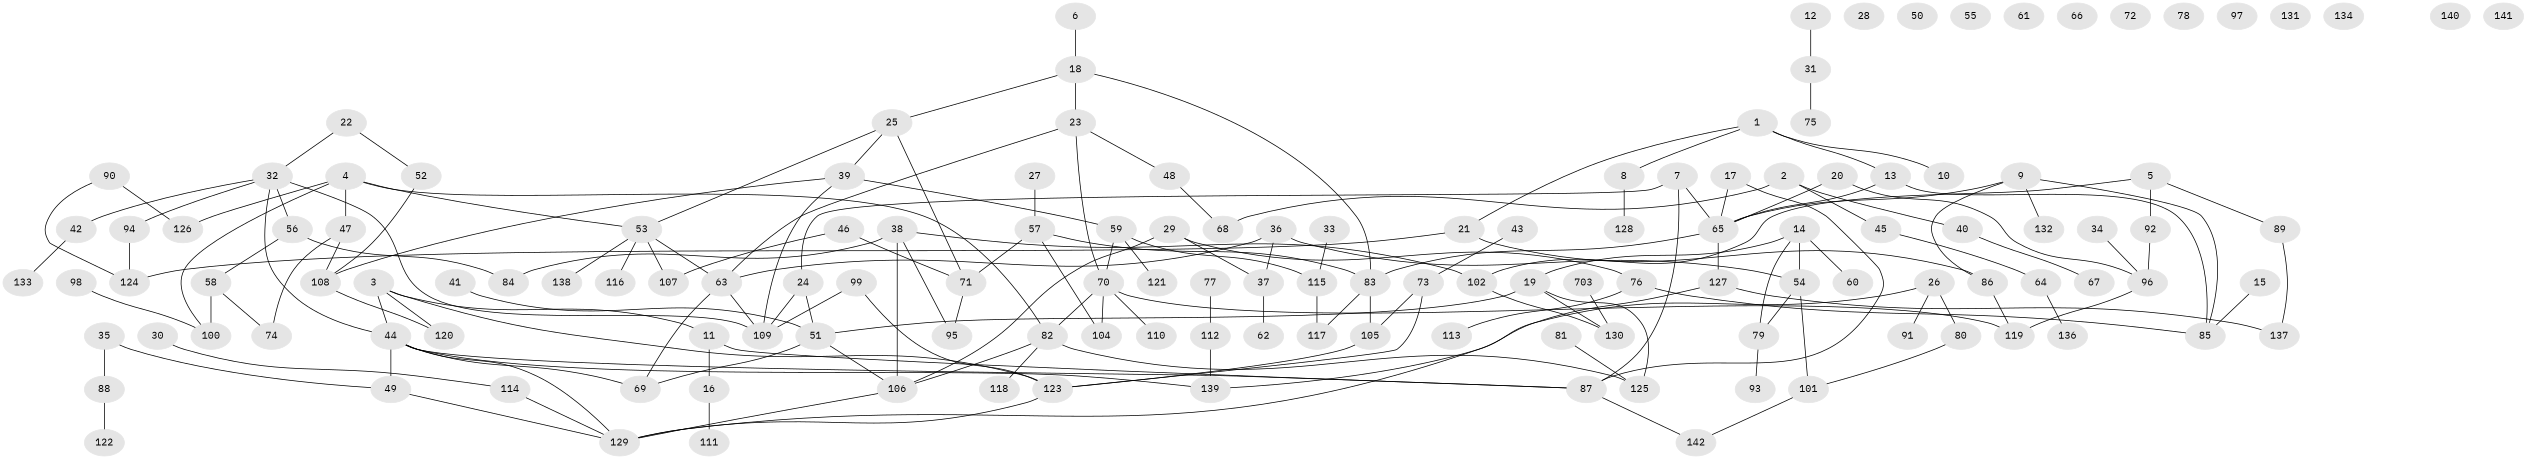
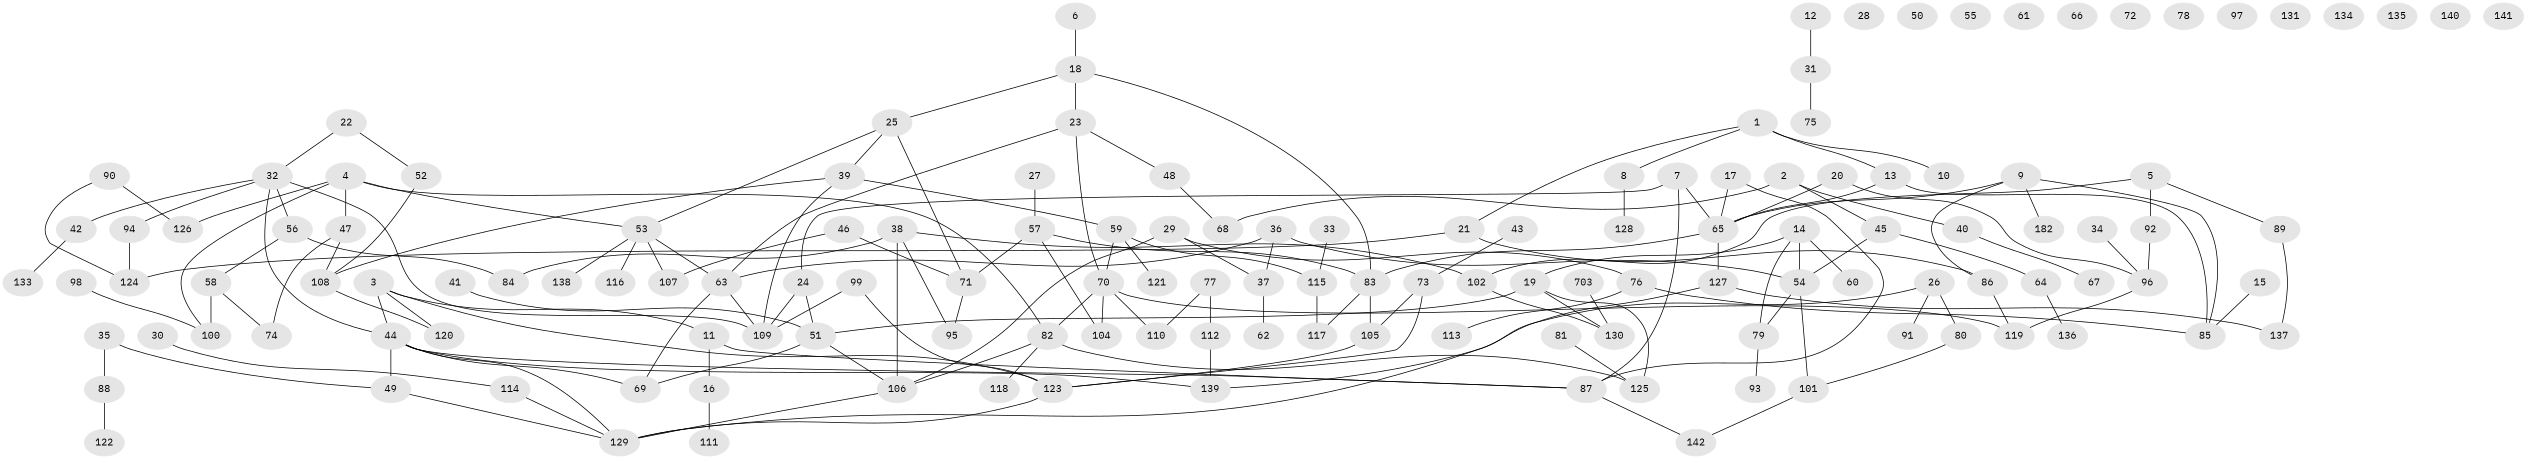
none -> (2397, 16)
(2044, 229) -> (2044, 229)
none -> (1840, 256)
none -> (1183, 309)
